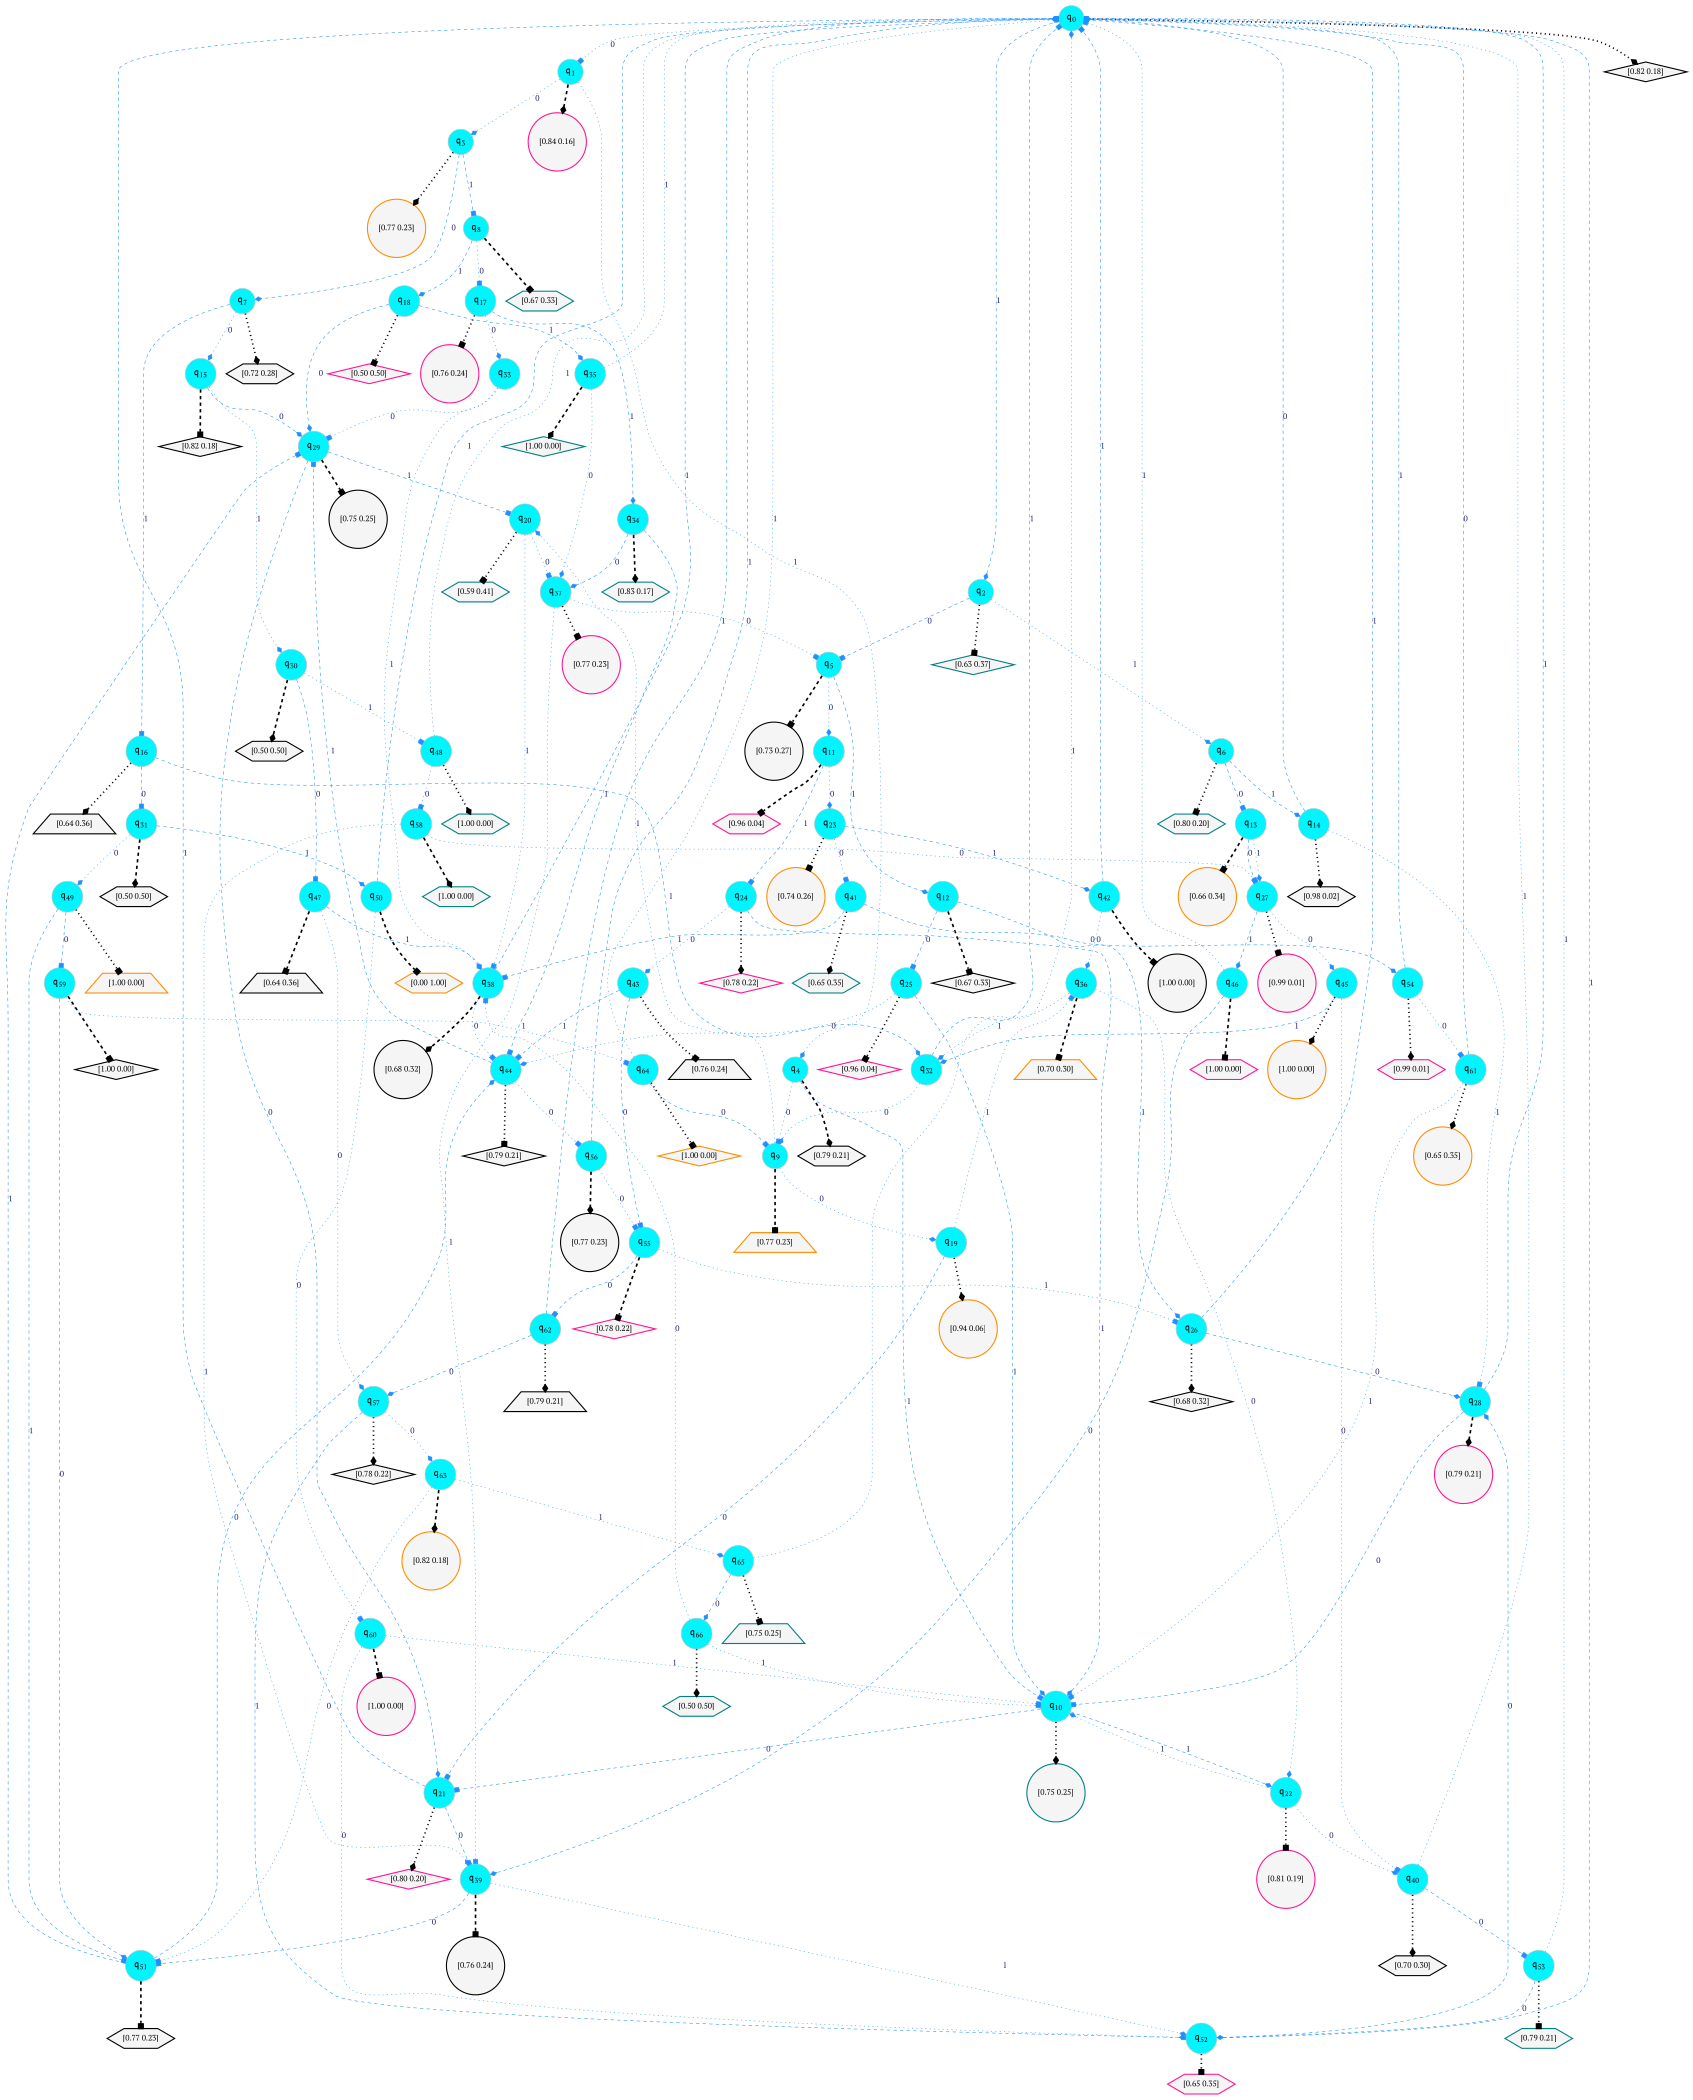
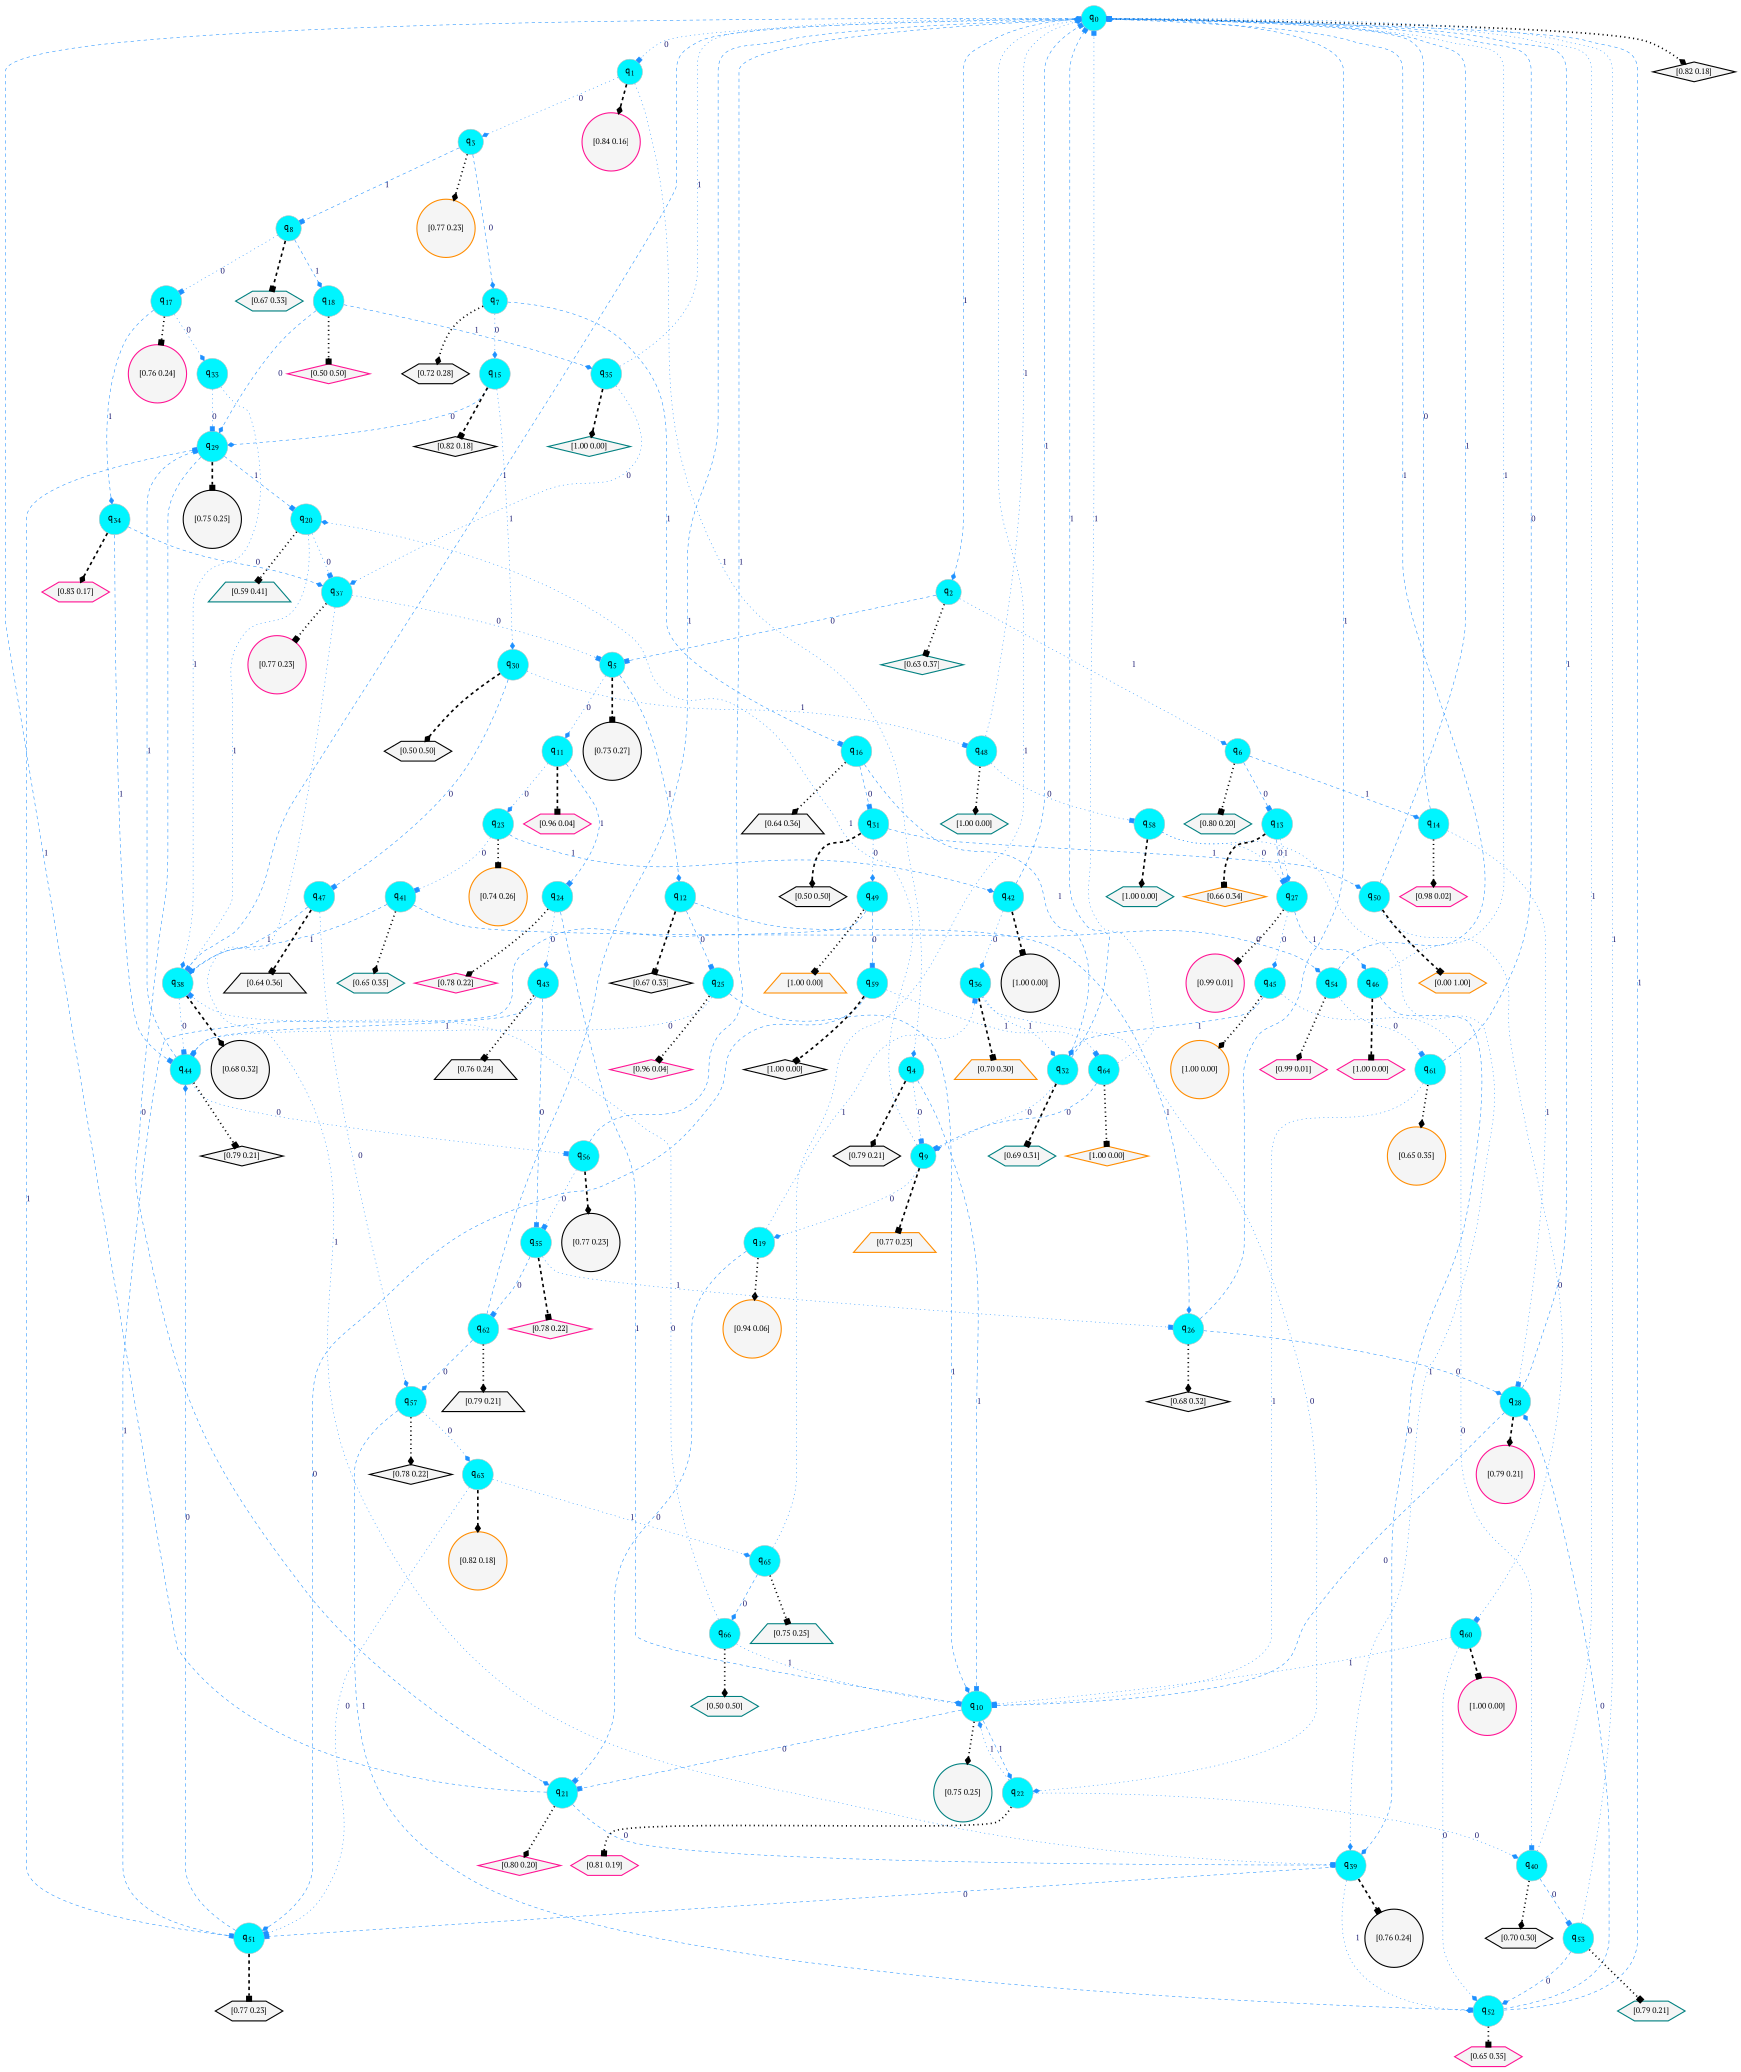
(476, 592) -> (250, 592)
(636, 592) -> (76, 592)
(1207, 897) -> (1225, 897)
(1321, 897) -> (1434, 897)
none -> (1022, 1156)
(1286, 1879) -> (605, 1866)
